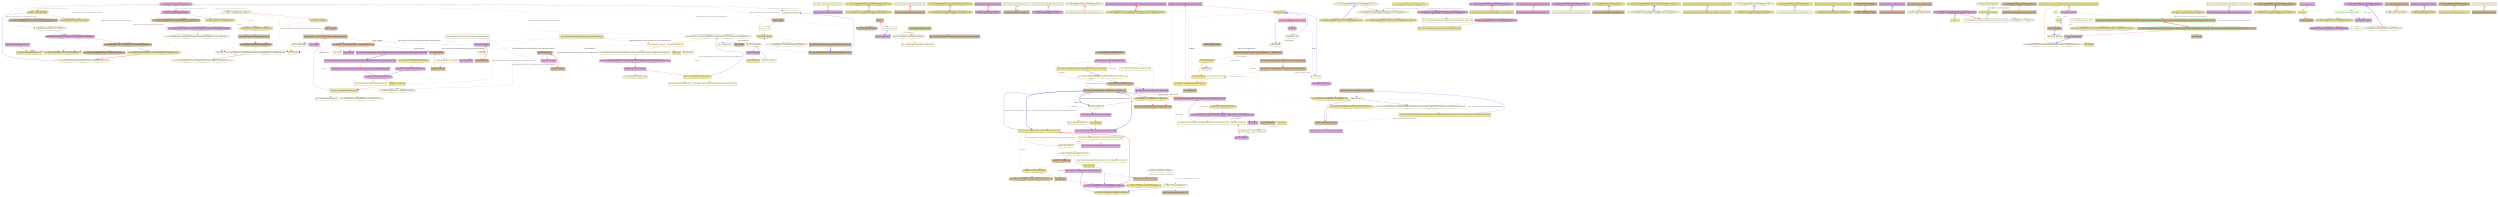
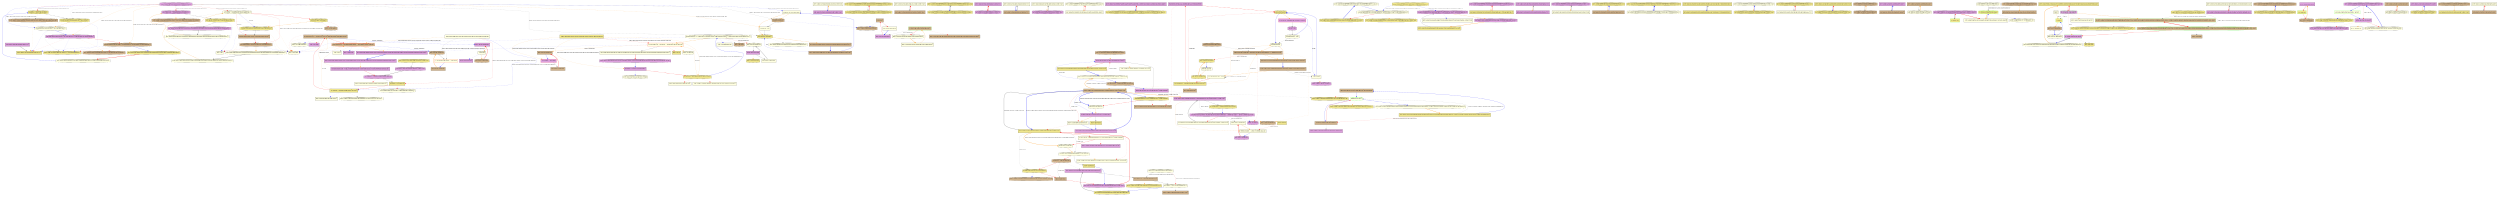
(2020, 9) -> none
(2455, 9) -> none
